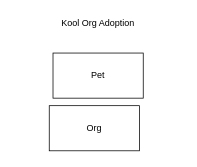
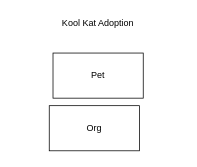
(98, 23) -> (98, 23)
